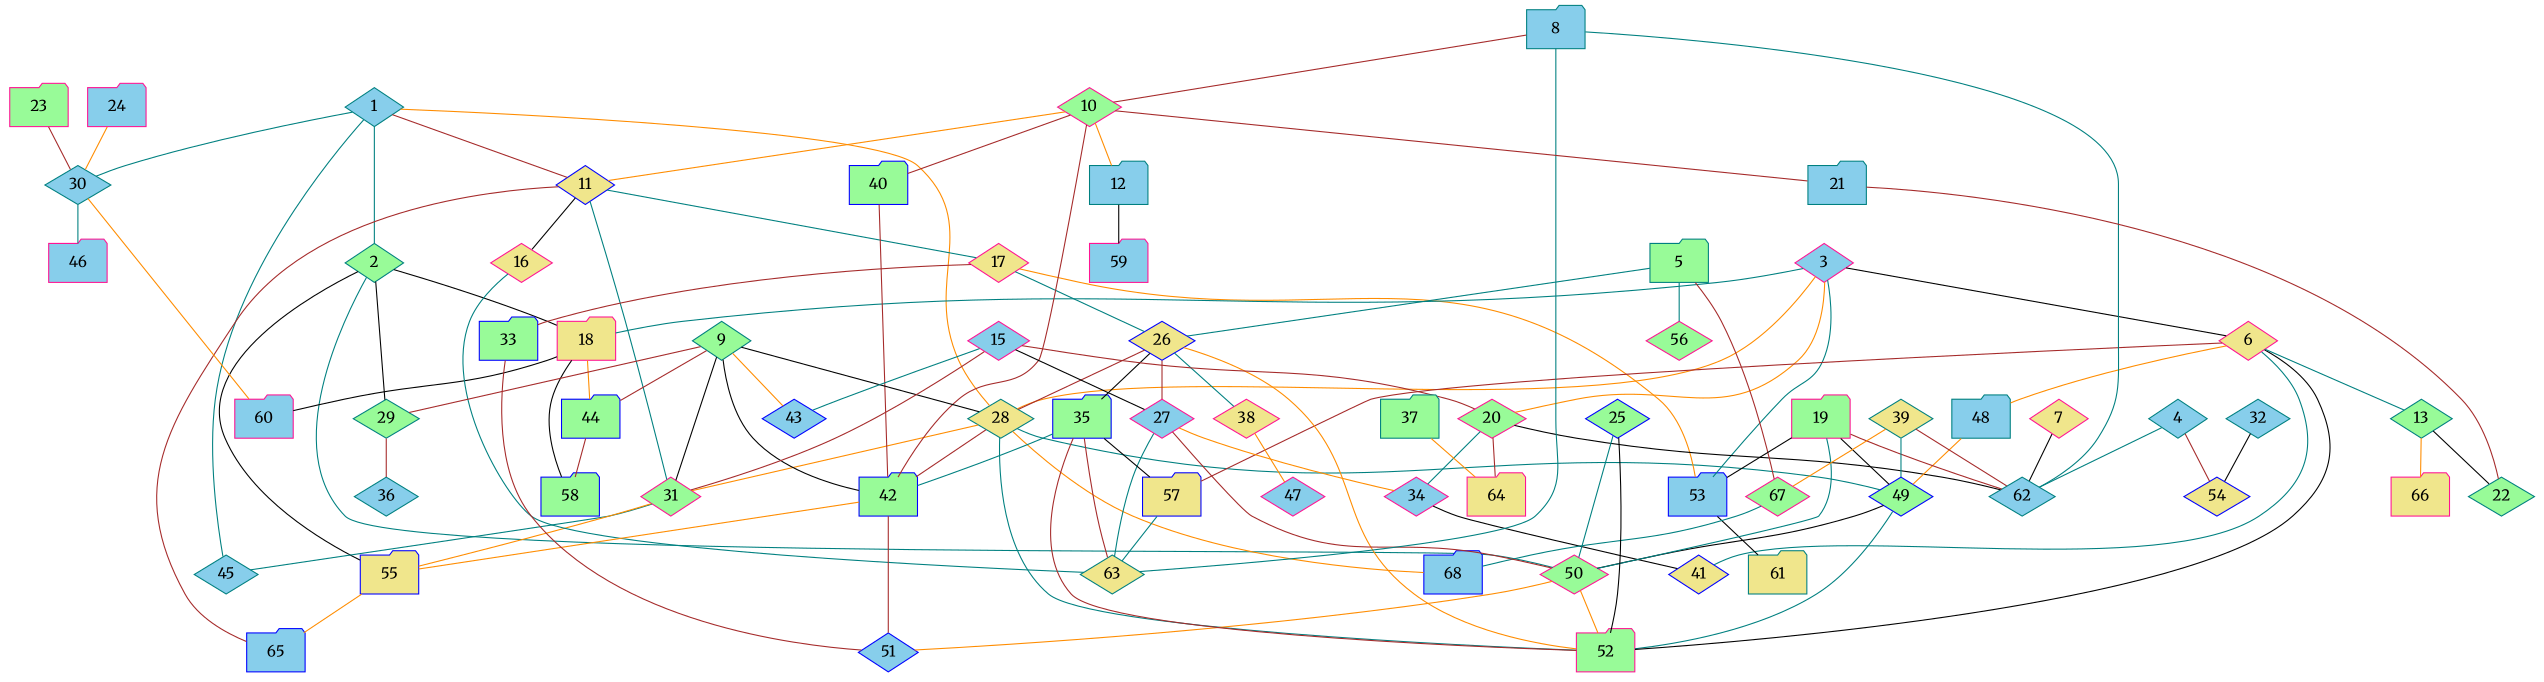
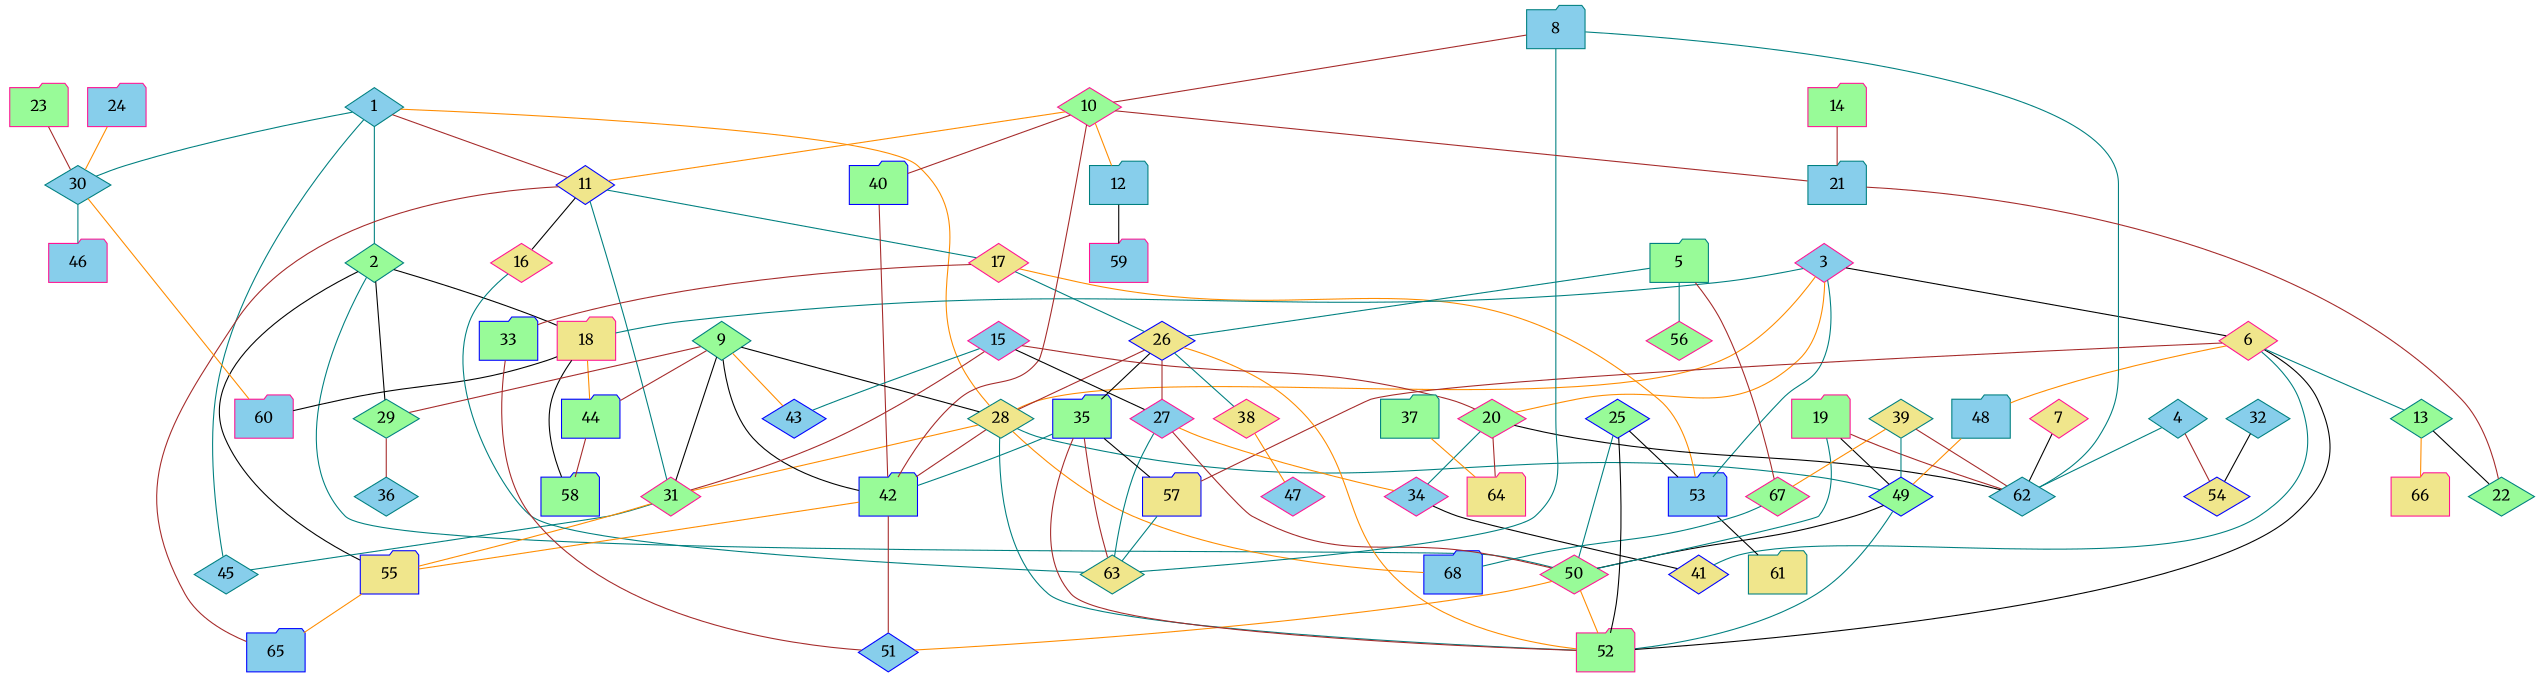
none -> (1837, 107)
(1750, 464) -> (1656, 456)
